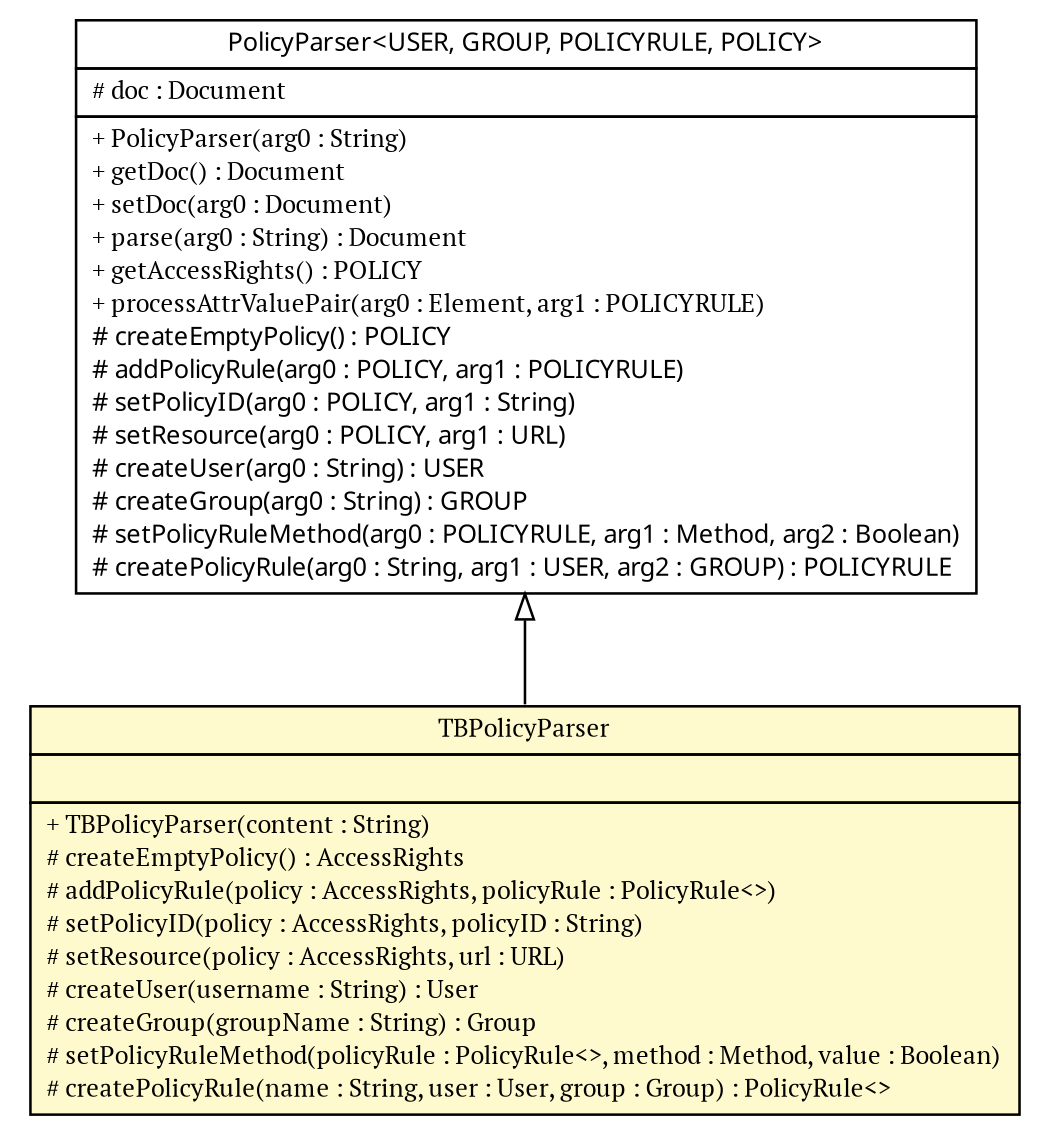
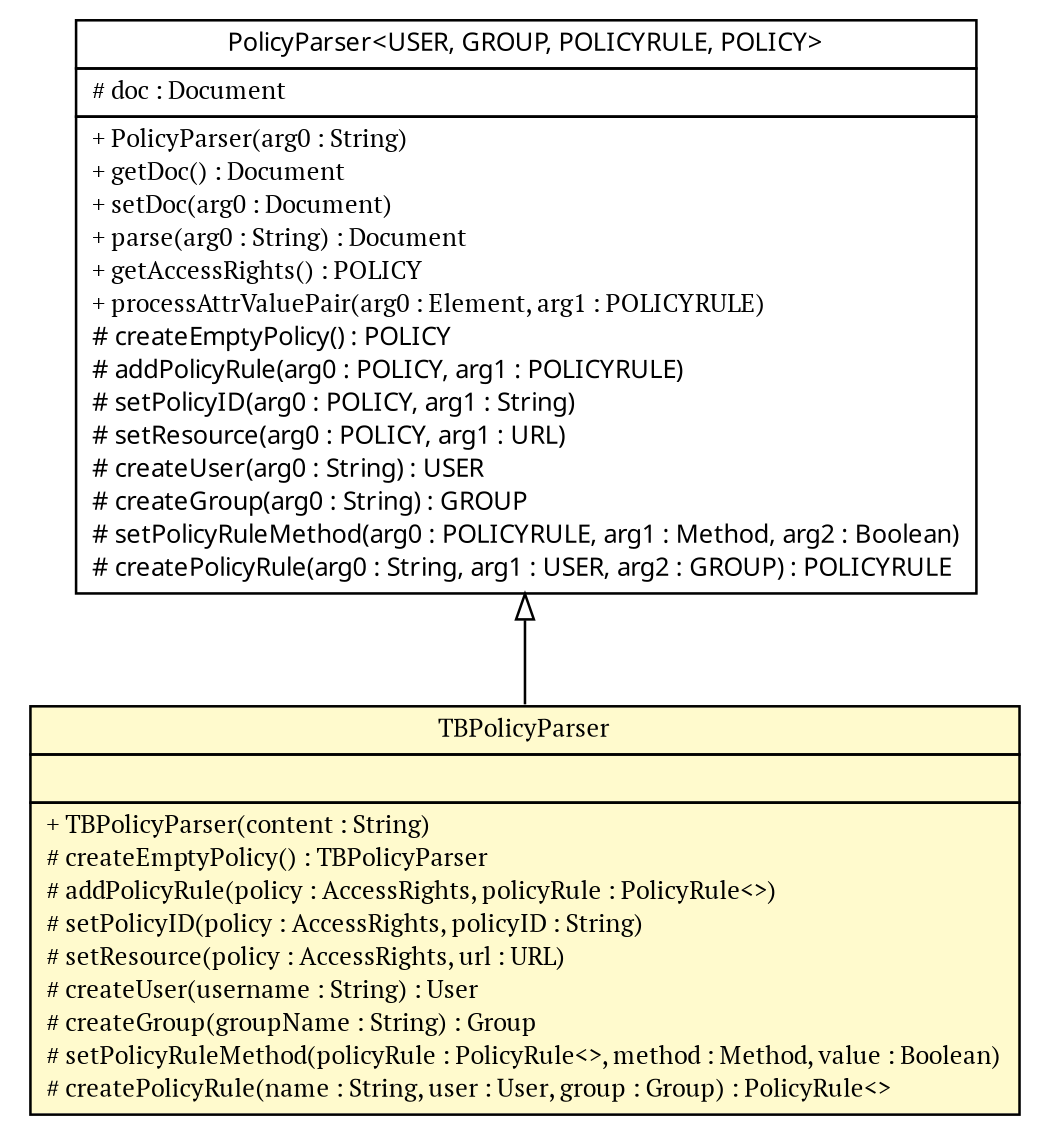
(256, 858) -> (268, 858)
